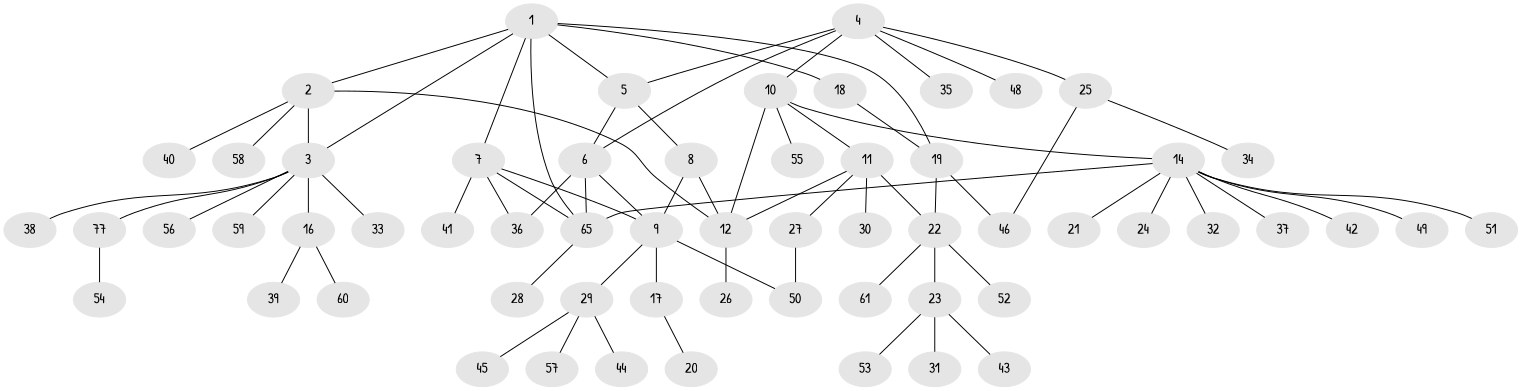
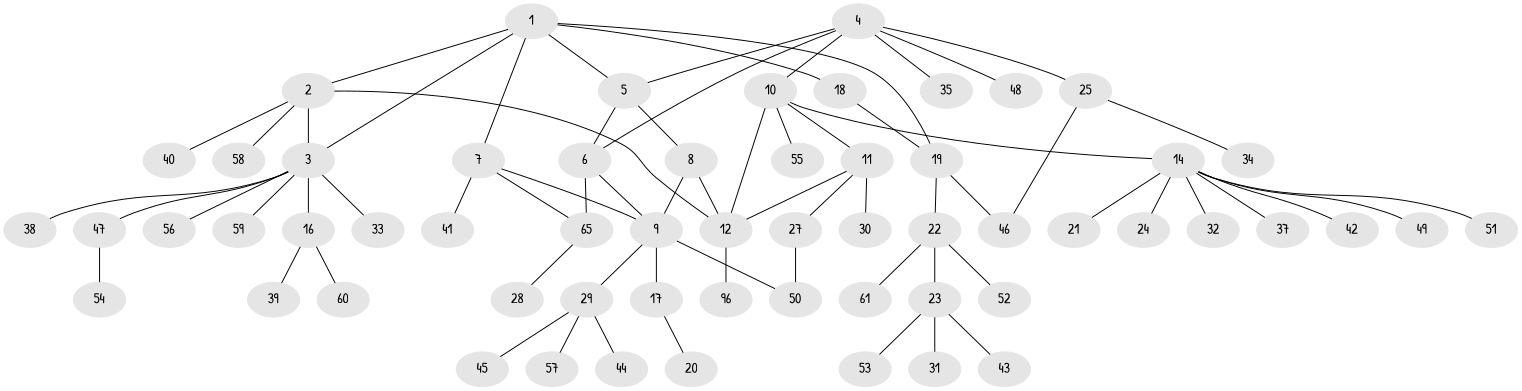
(537, 131) -> none
(879, 187) -> none
(901, 195) -> none
(100, 230) -> (100, 230)
(517, 230) -> none
(726, 300) -> (726, 300)
